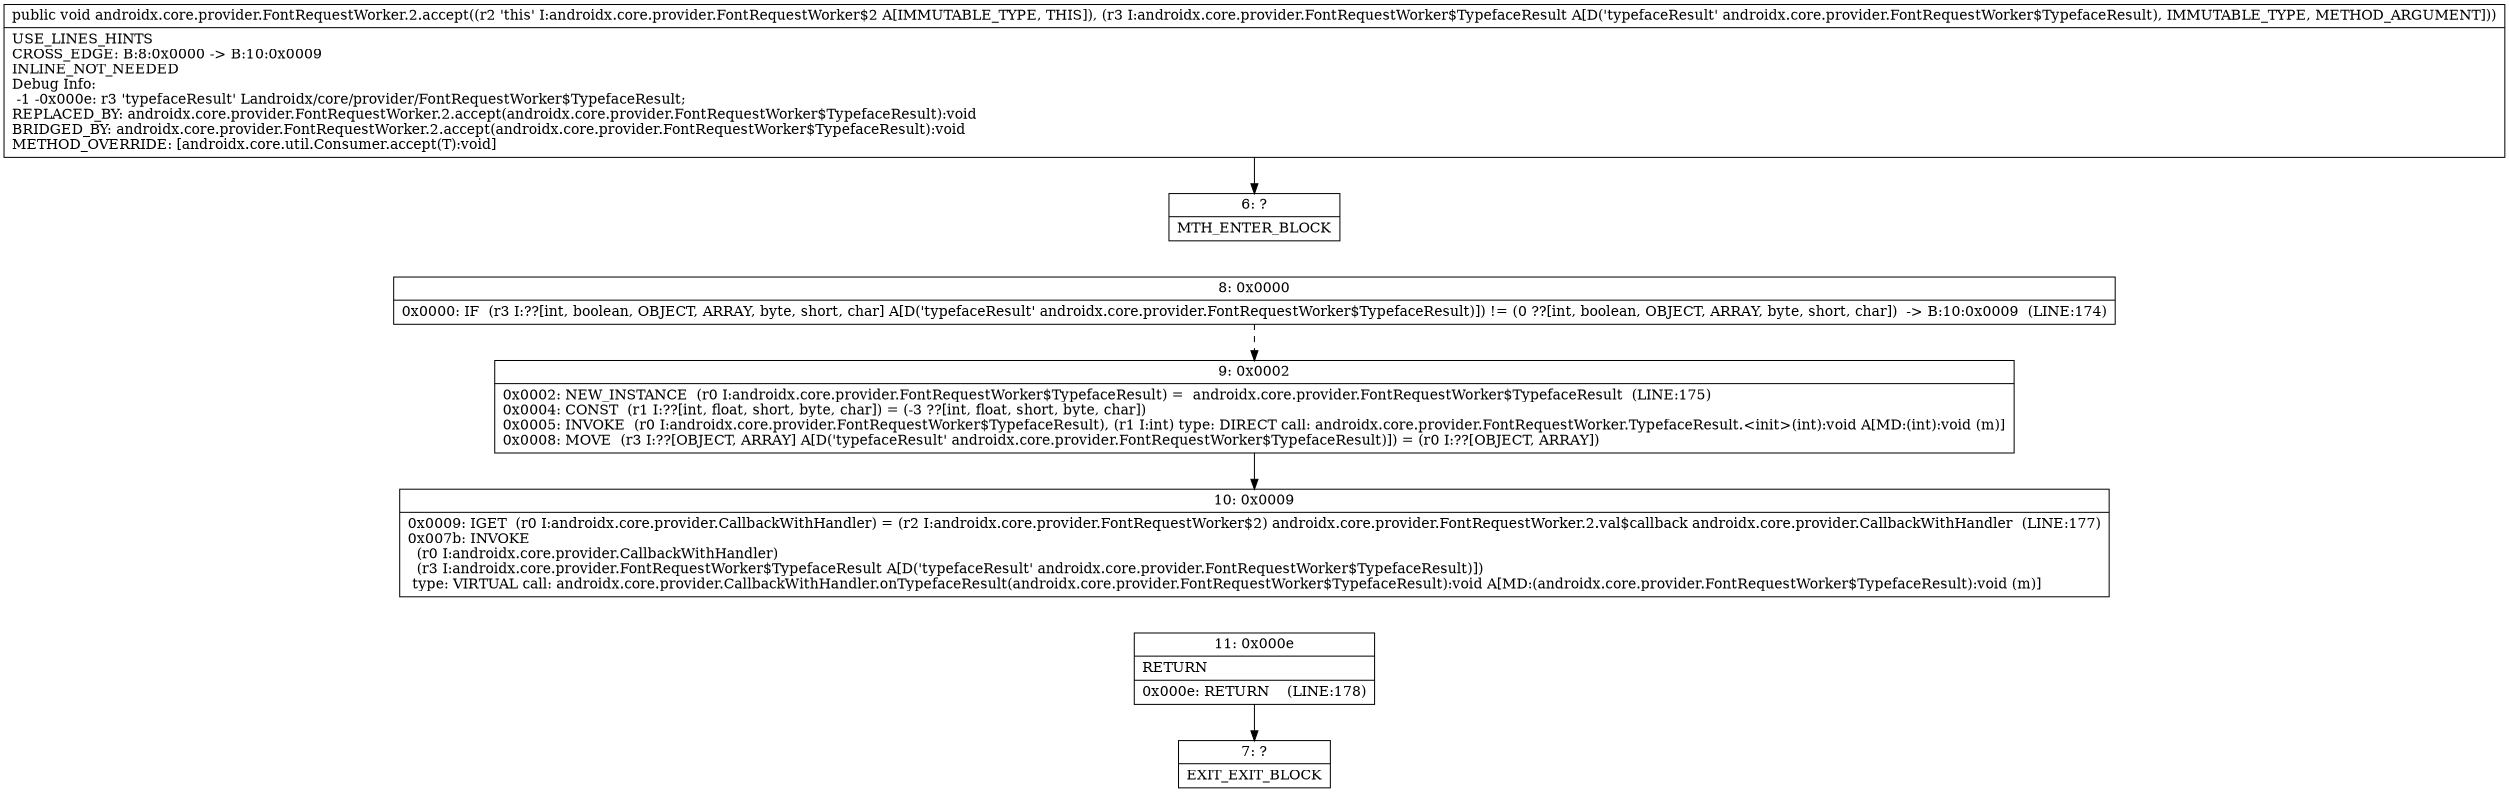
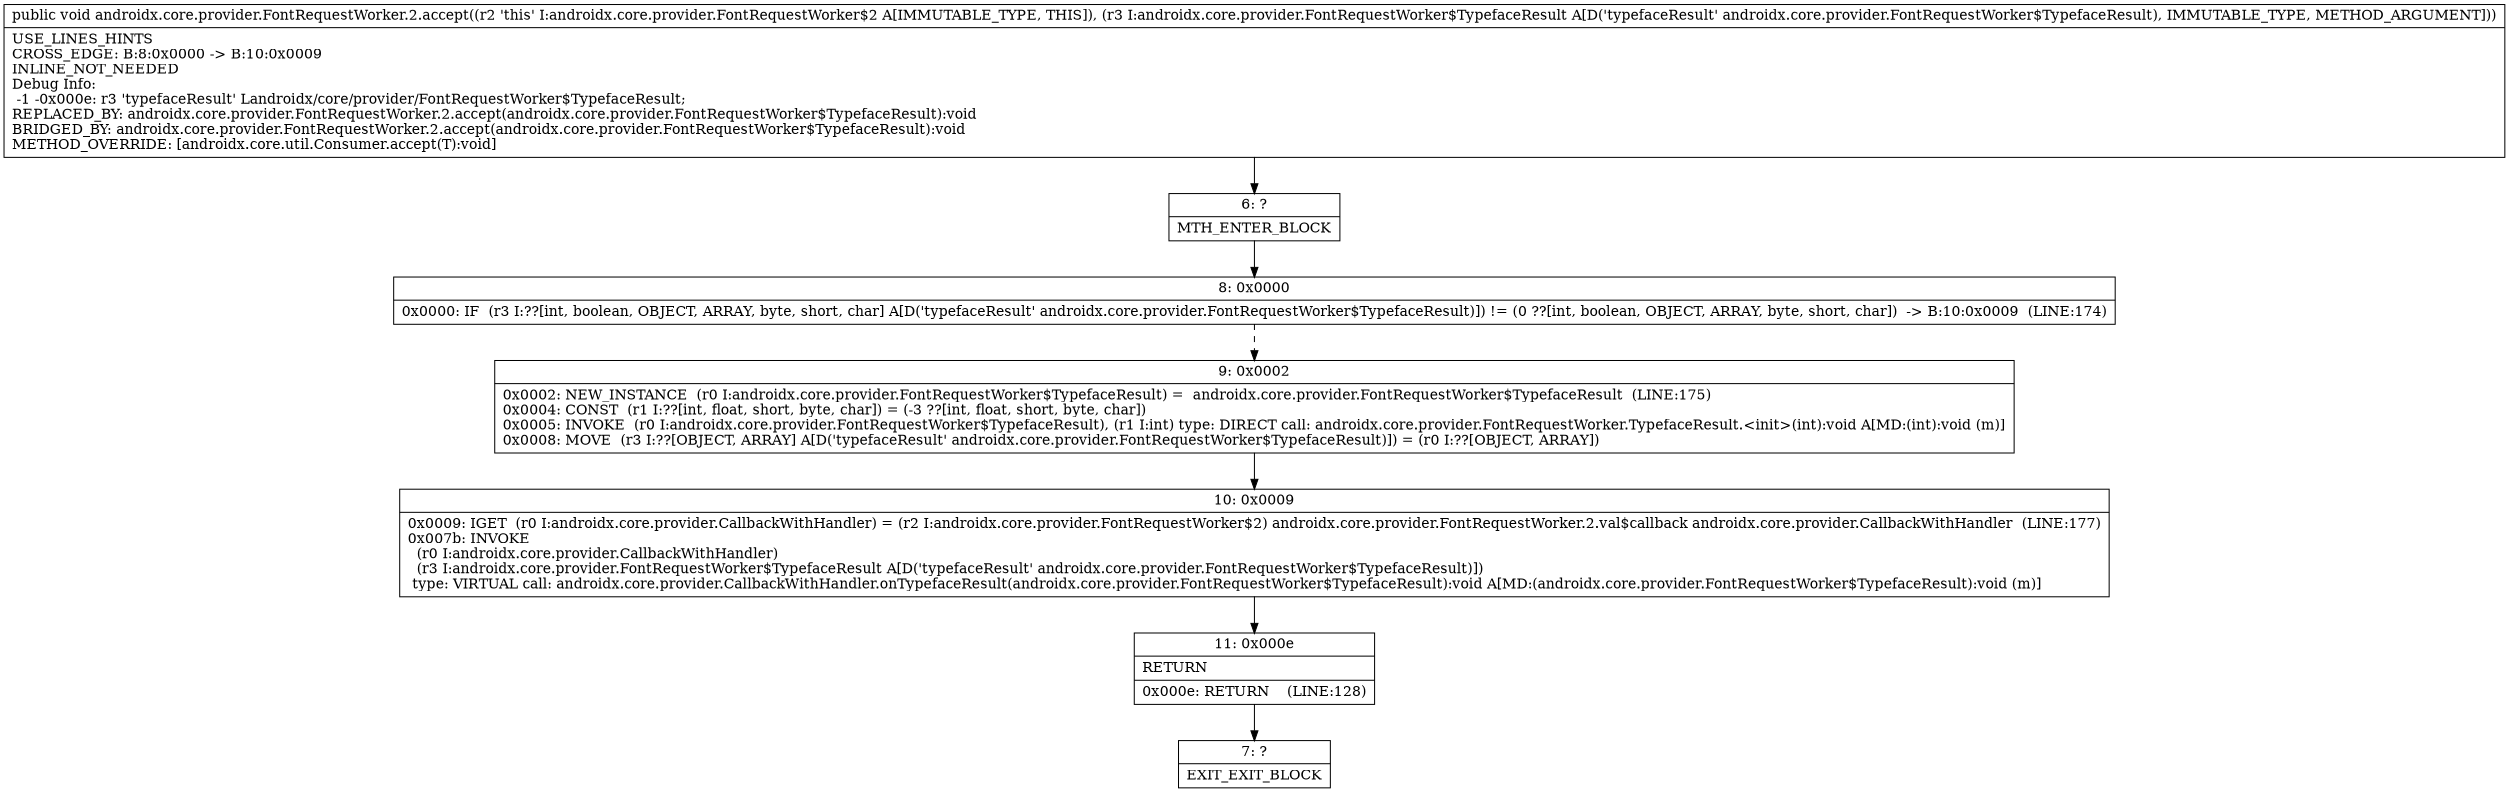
none -> (1254, 254)
none -> (1254, 610)
(1254, 692) -> (1254, 692)
